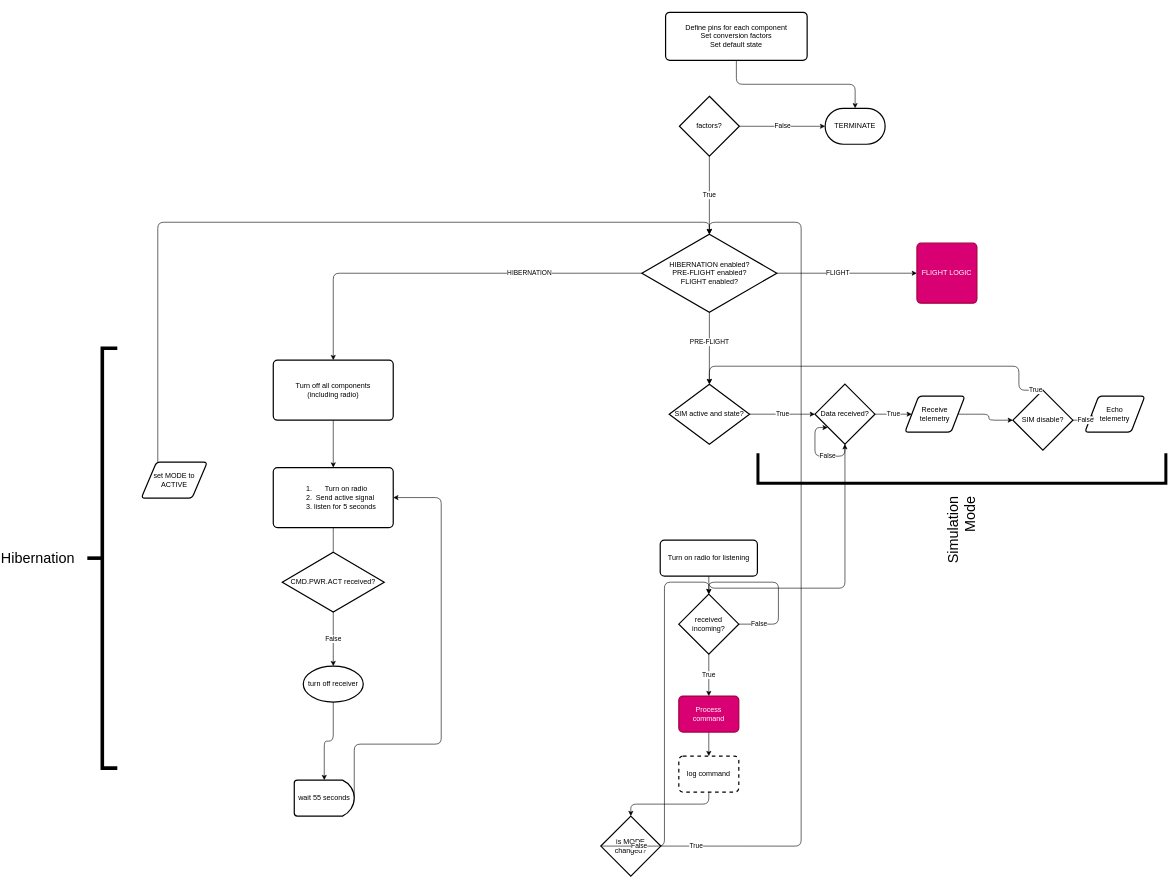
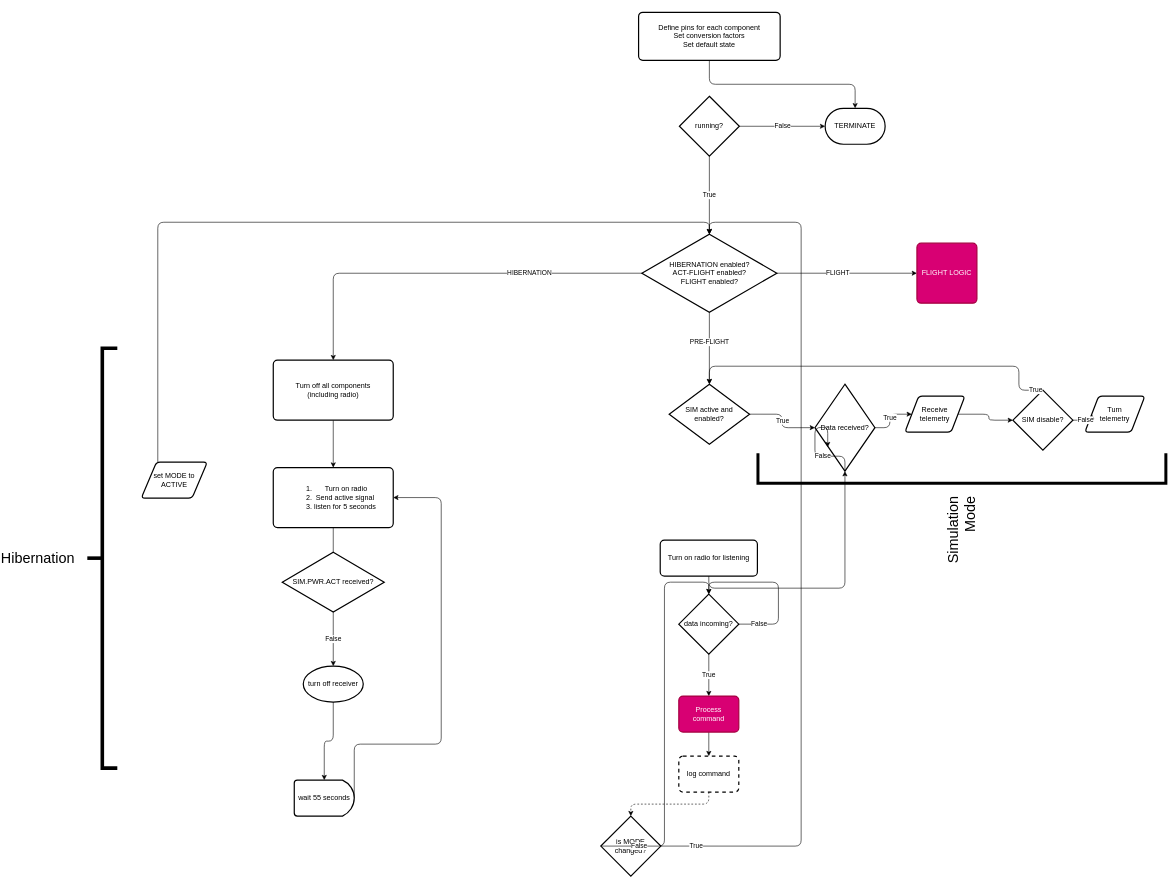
(737, 36) -> (710, 36)
(710, 126) -> (710, 126)
(710, 273) -> (710, 273)
(710, 414) -> (710, 414)
(845, 414) -> (845, 428)
(1115, 414) -> (1115, 414)
(333, 582) -> (333, 582)
(709, 624) -> (709, 624)
(671, 804) -> (671, 804)
